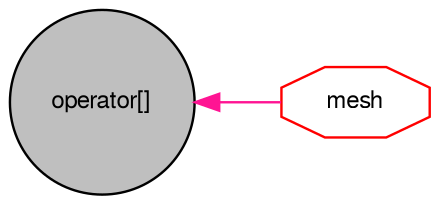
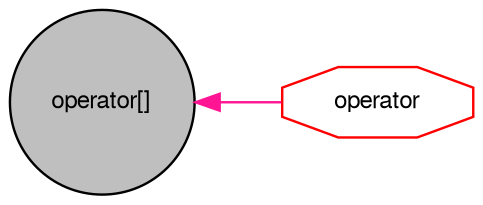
(356, 102) -> (378, 102)
